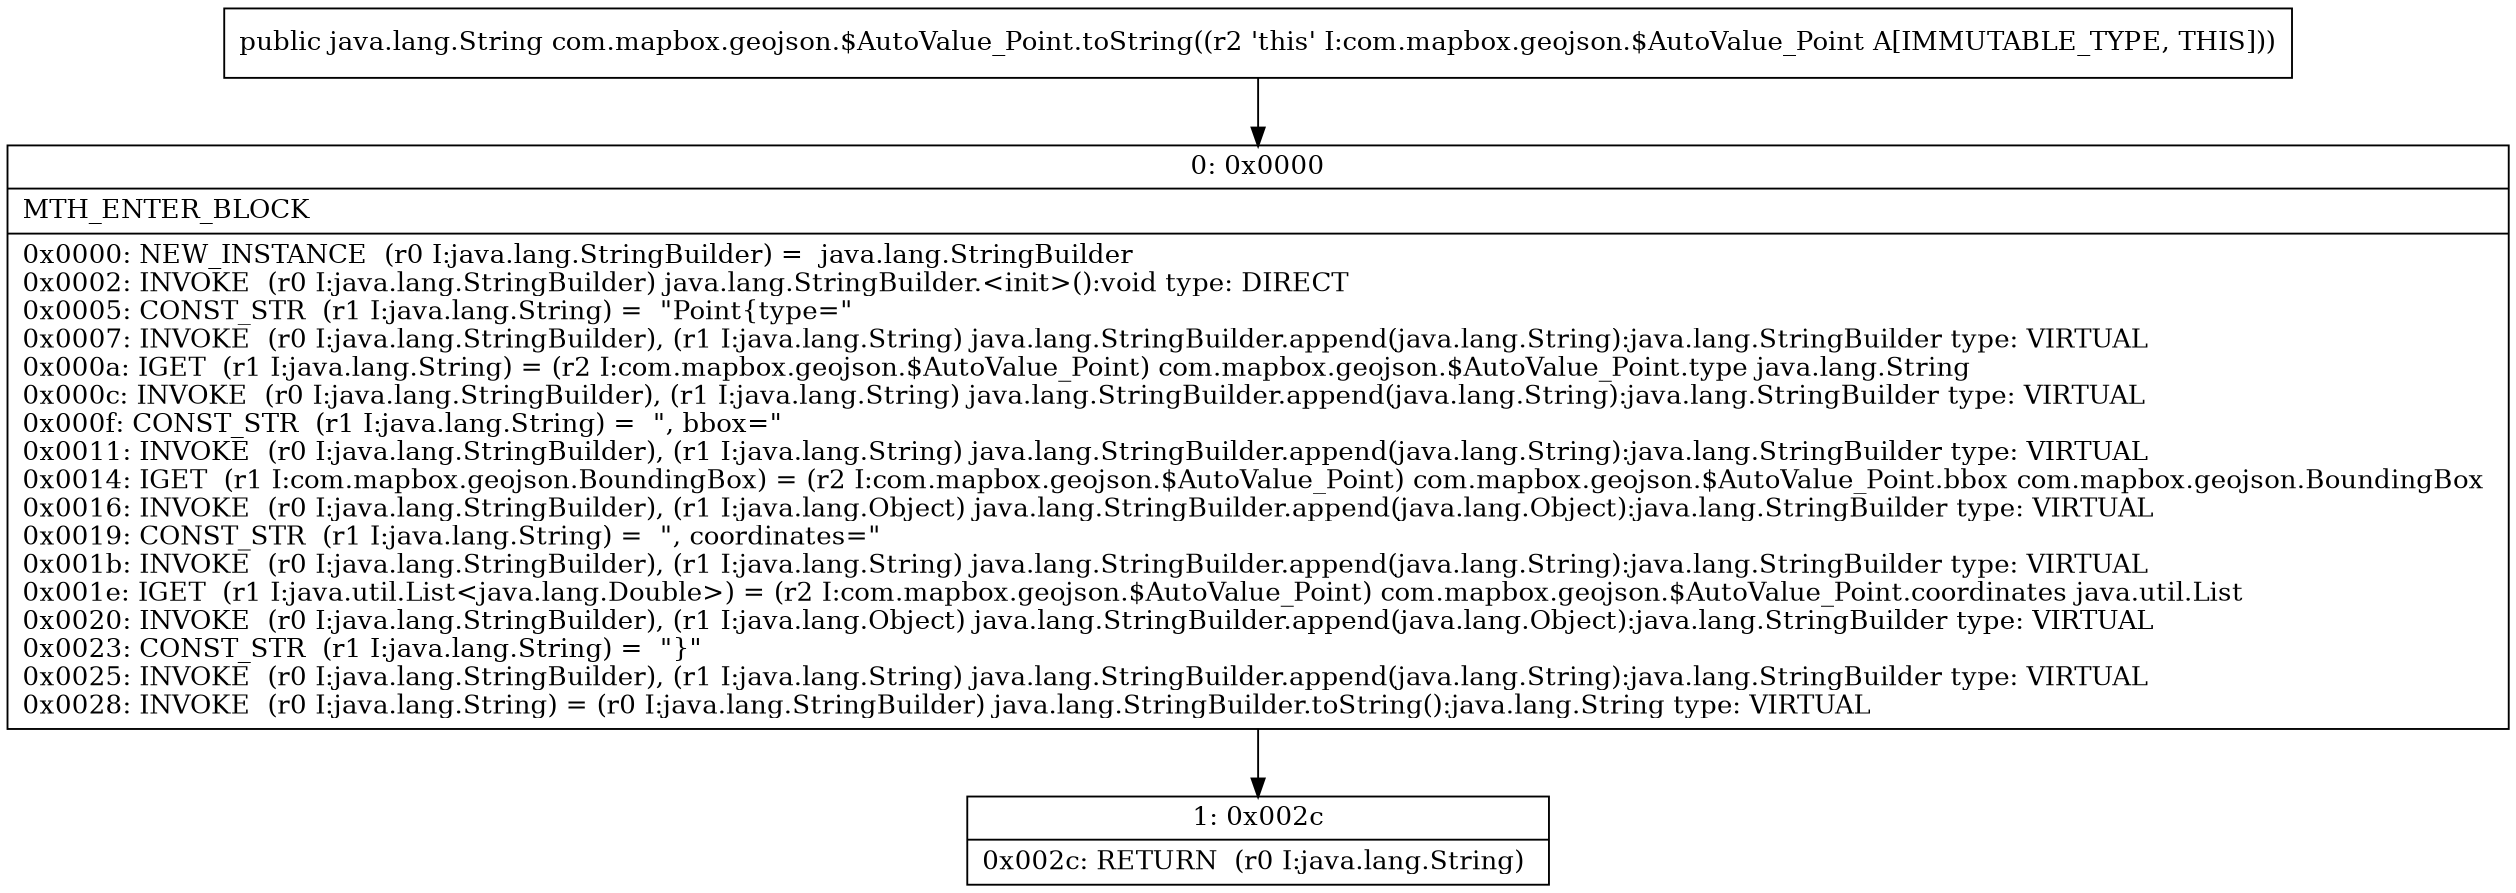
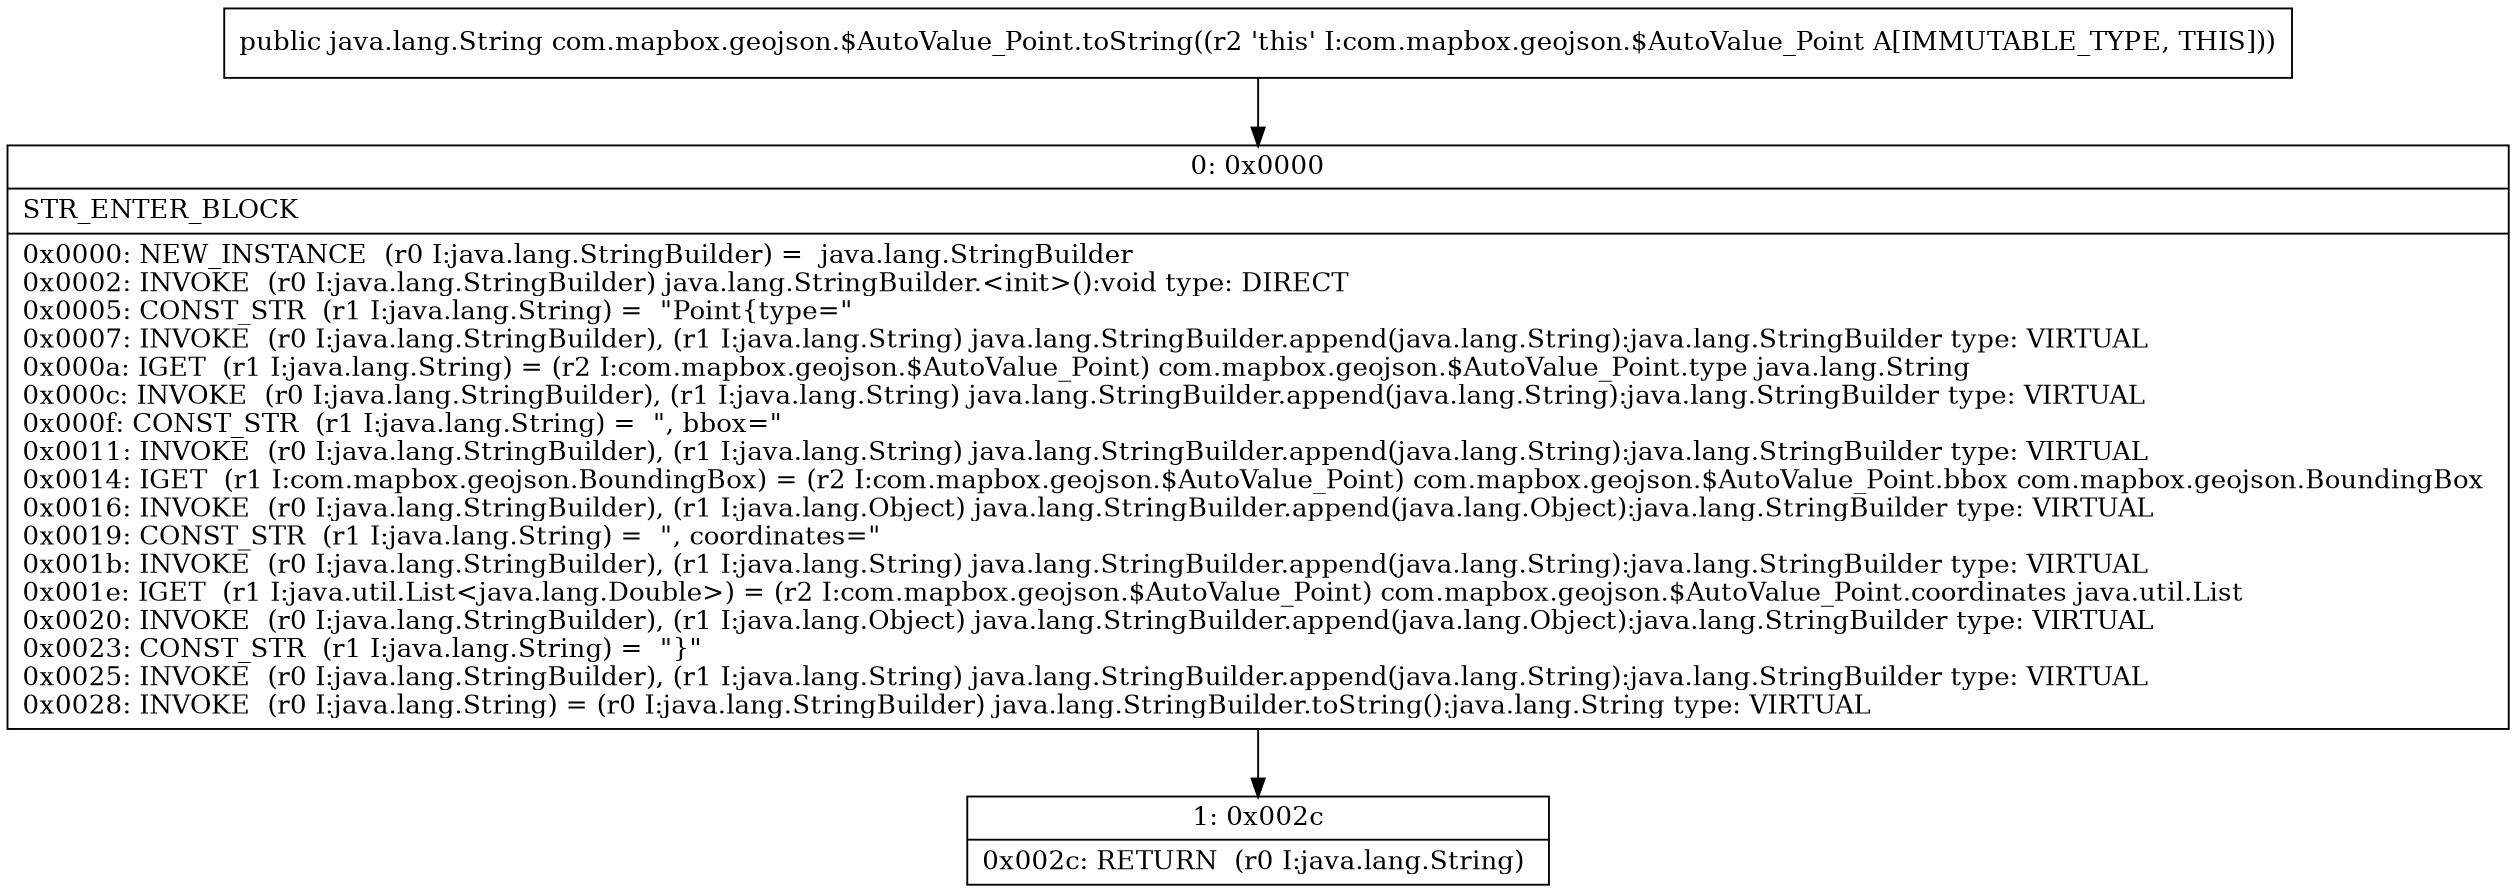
(167, 210) -> (161, 210)
